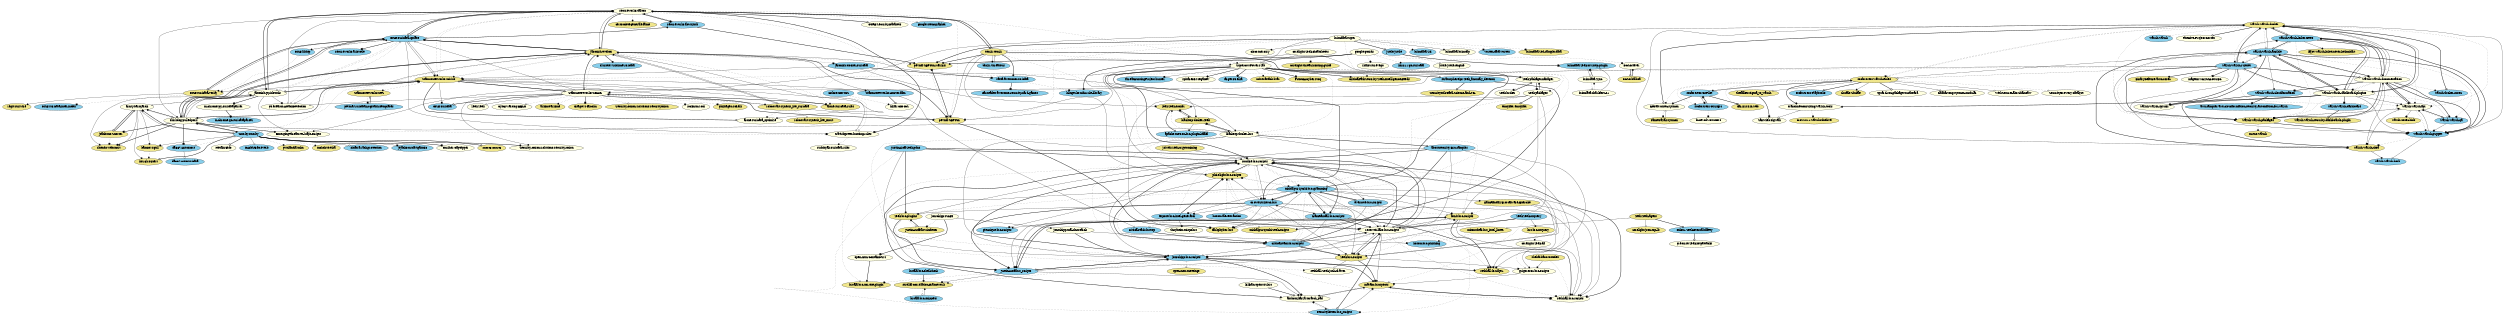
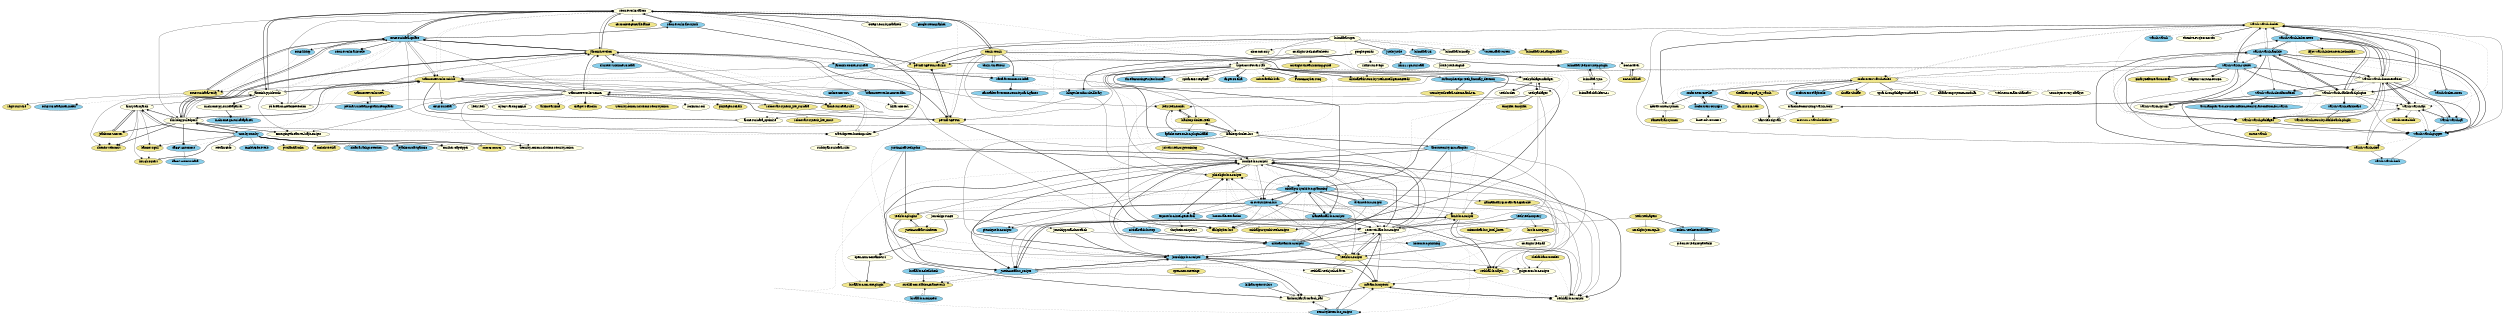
(1459, 236) -> (1459, 236)
(1258, 285) -> (1258, 285)
